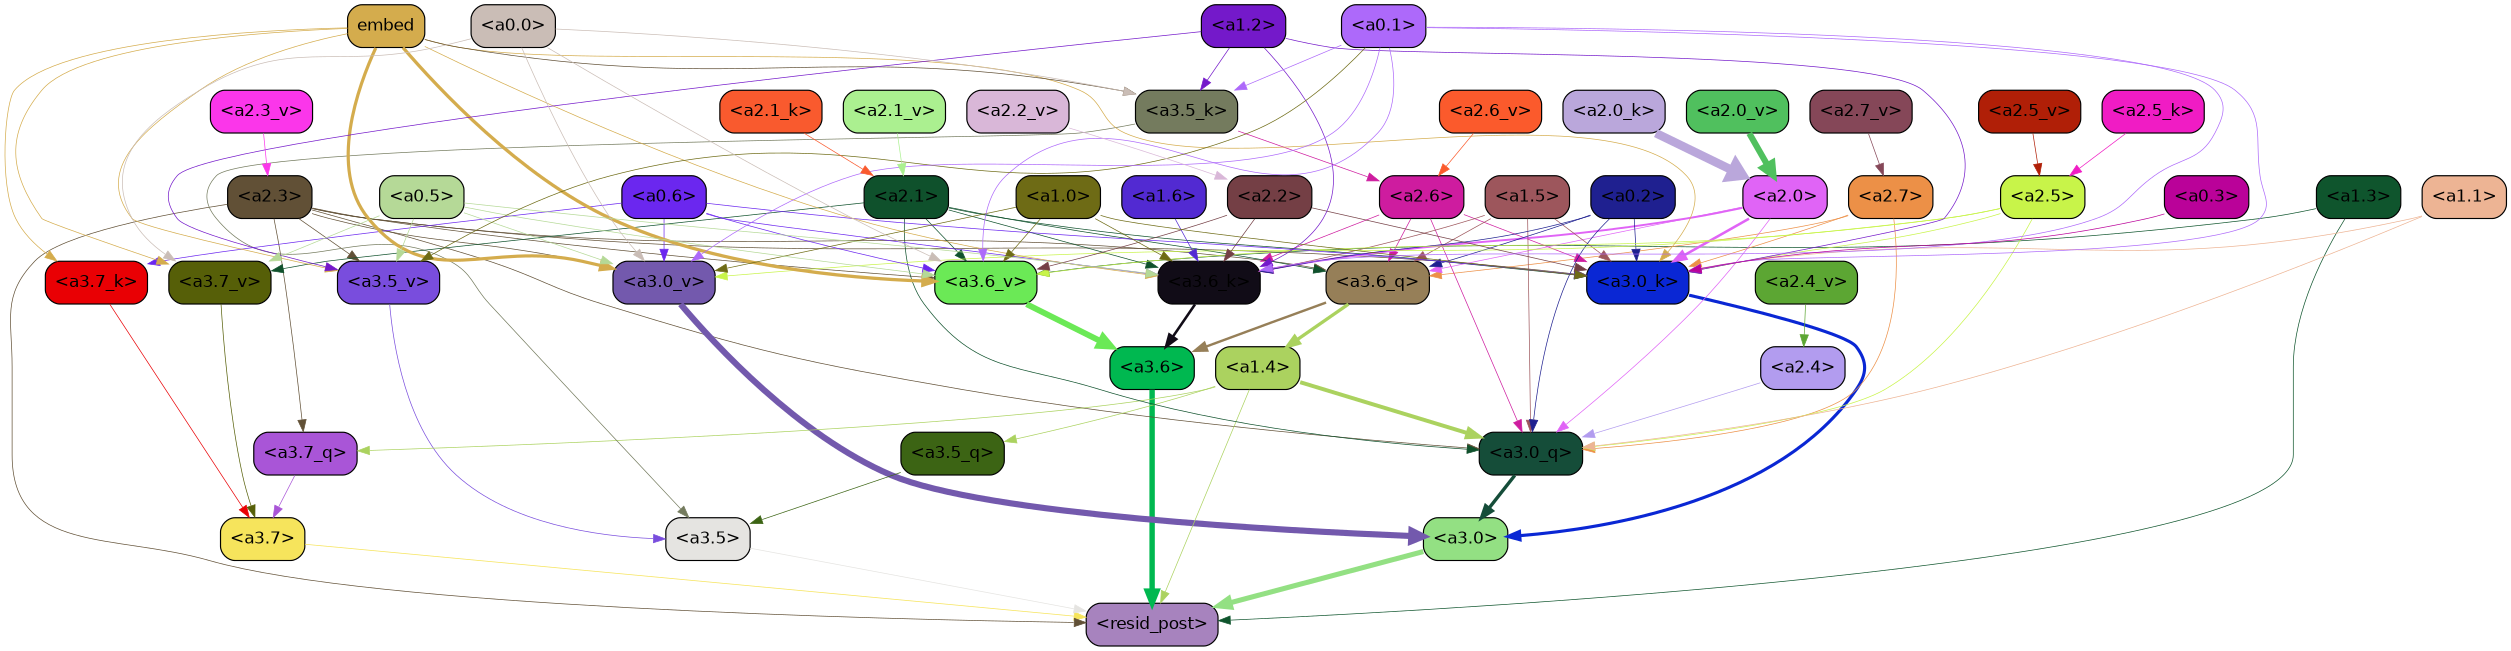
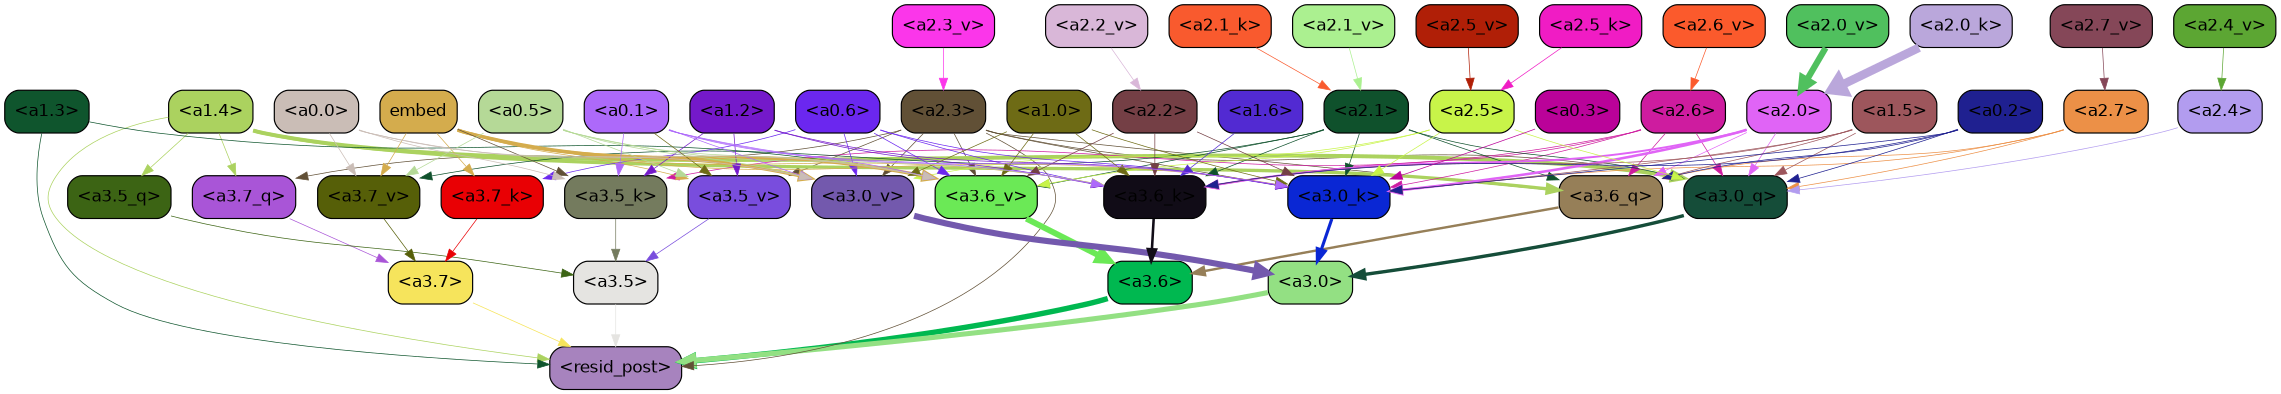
(1303, 154) -> (1160, 159)
(2464, 197) -> none
(1323, 322) -> (900, 168)
